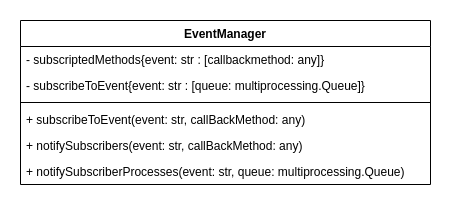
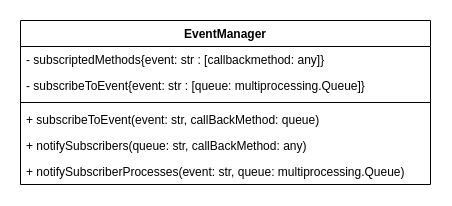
(182, 121) -> (189, 121)
(184, 147) -> (184, 147)
